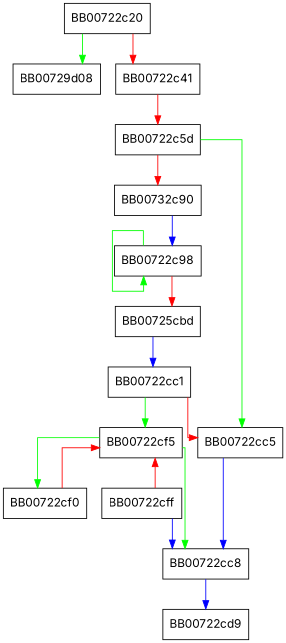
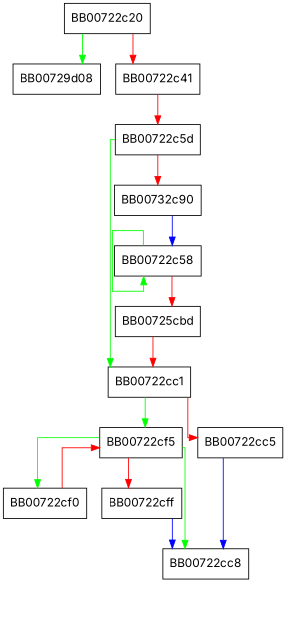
(242, 258) -> (110, 224)
(158, 261) -> (158, 261)
(153, 348) -> (153, 348)
(155, 477) -> (128, 469)
(206, 625) -> none
